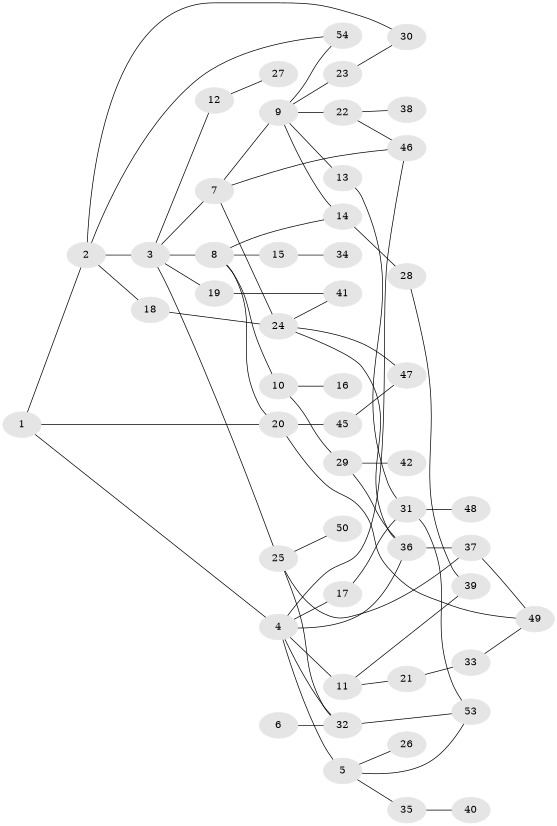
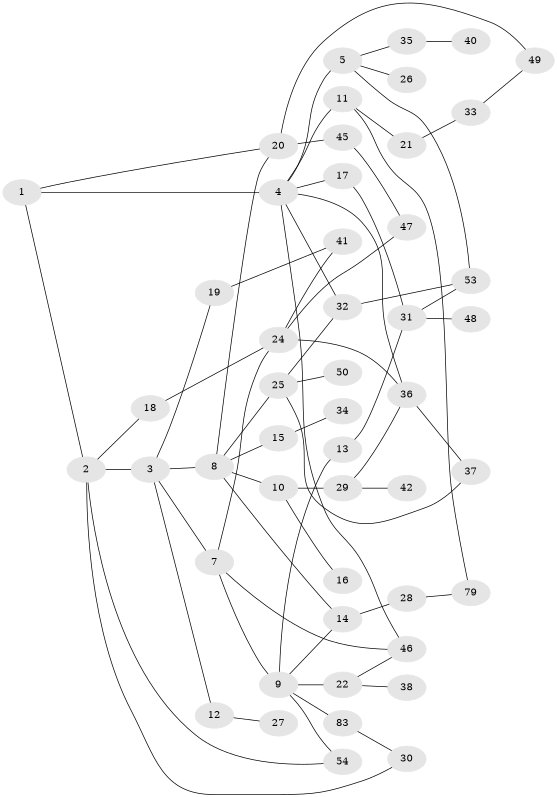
(343, 74) -> (343, 723)
(219, 405) -> (248, 425)
(504, 583) -> none
(471, 586) -> (471, 593)
(279, 725) -> none
